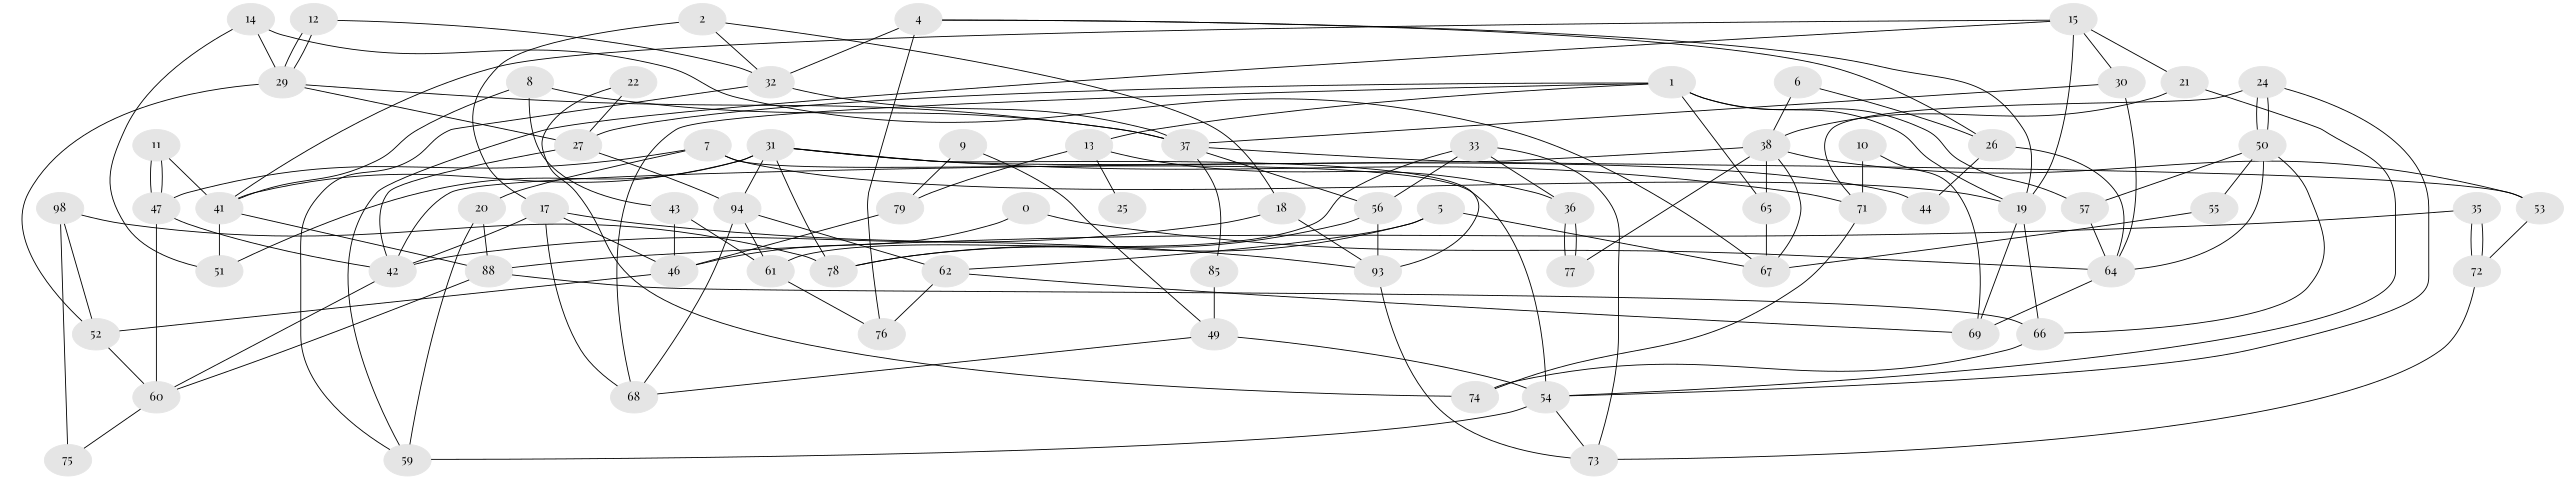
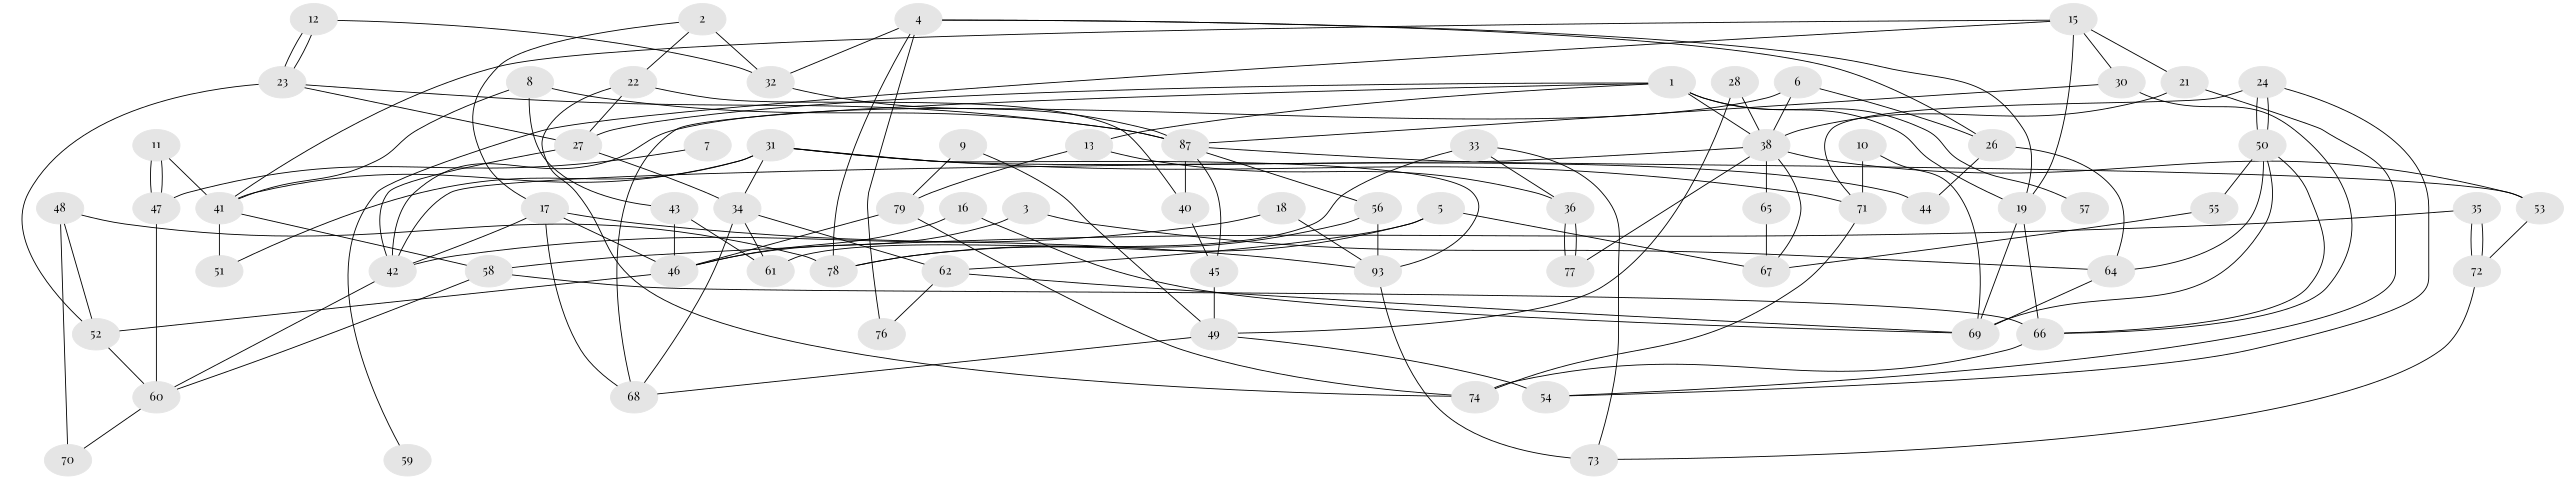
(251, 19) -> none
(1017, 70) -> (662, 56)
(282, 82) -> (282, 82)
none -> (1735, 82)
(1717, 143) -> (1728, 120)
(1185, 145) -> (1185, 145)
(423, 152) -> none
(1204, 166) -> none
(1426, 177) -> none
(2136, 178) -> (2346, 255)
(2170, 178) -> (2173, 292)
(1394, 187) -> none
(60, 208) -> (60, 208)
(482, 208) -> none
(737, 208) -> (737, 208)
none -> (963, 208)
(1026, 208) -> (1026, 208)
(1122, 208) -> none
none -> (1185, 208)
(799, 209) -> (857, 140)
(2098, 240) -> none
(281, 250) -> (1092, 110)
(489, 271) -> (489, 271)
(1214, 271) -> (1214, 271)
(826, 303) -> none
none -> (1172, 346)
(1570, 429) -> none
(980, 451) -> none
(68, 460) -> (68, 460)
